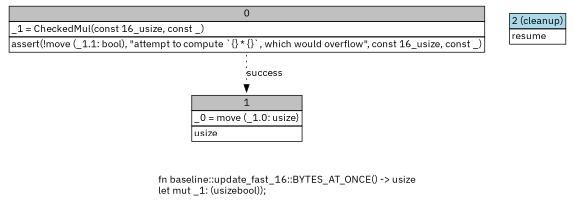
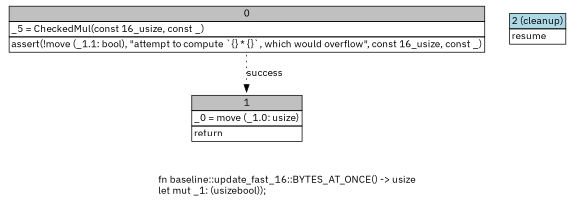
(108, 29) -> (108, 29)
(206, 133) -> (209, 133)
